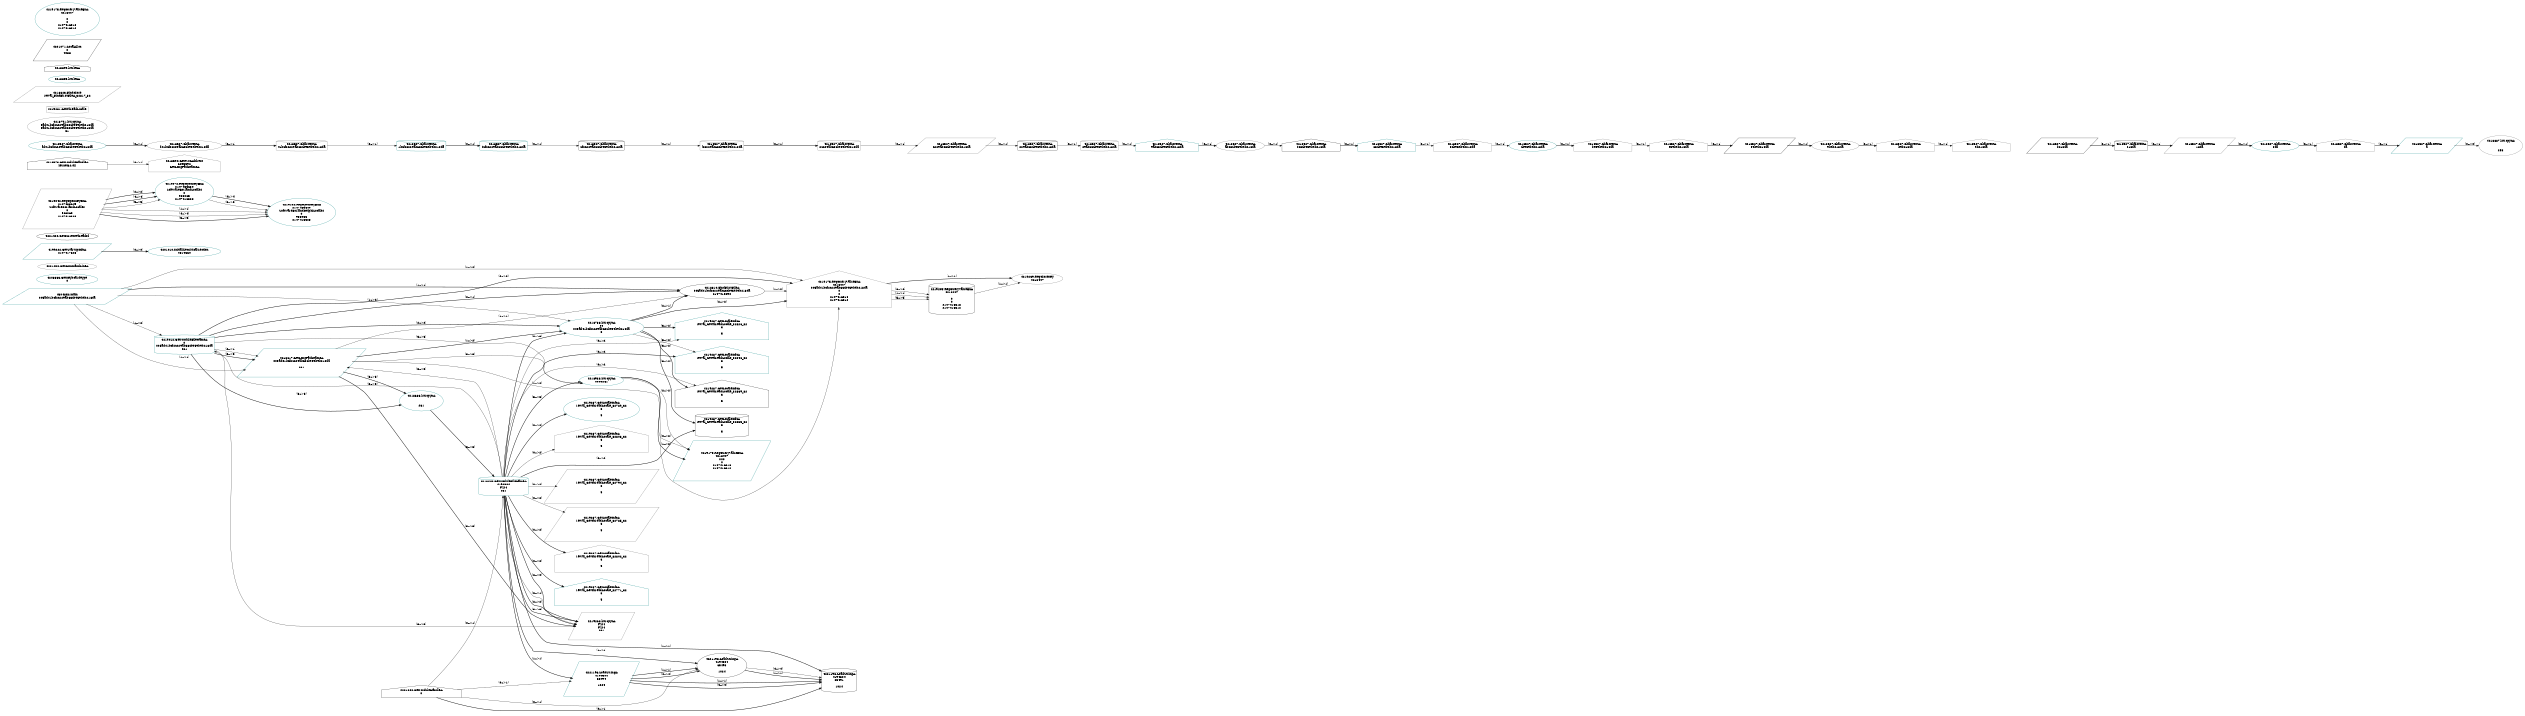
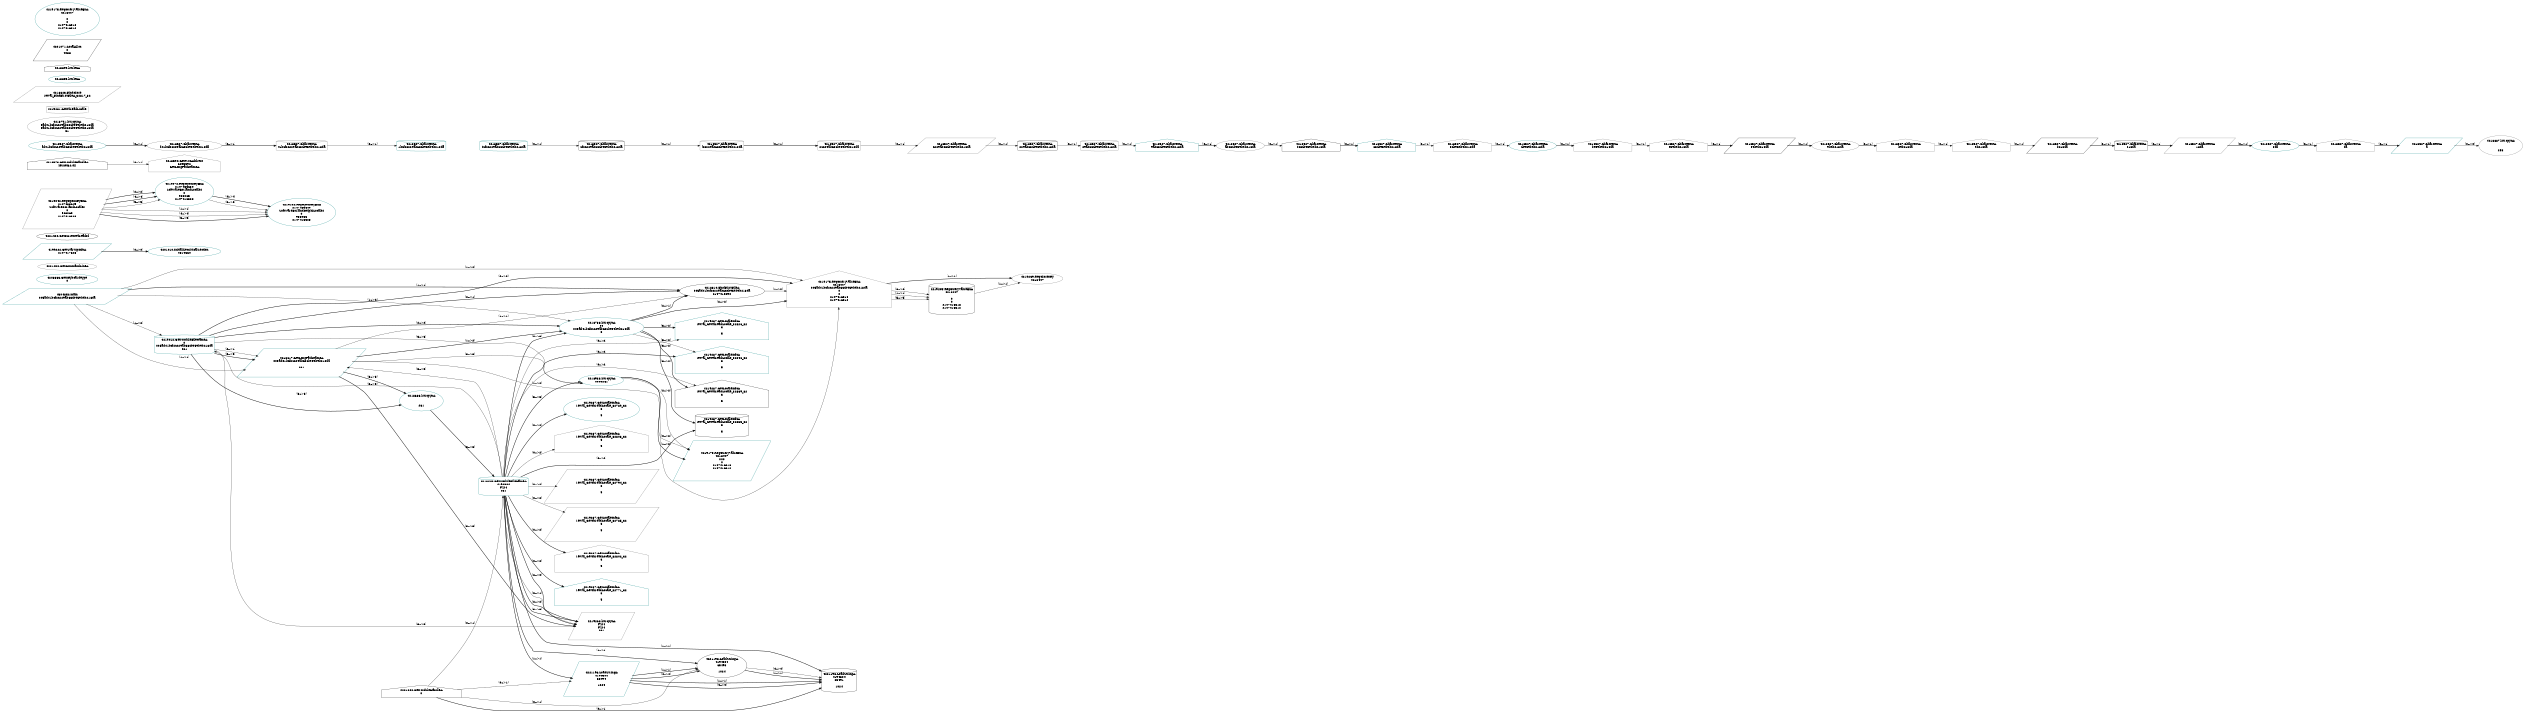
(462, 146) -> none
none -> (2022, 146)
